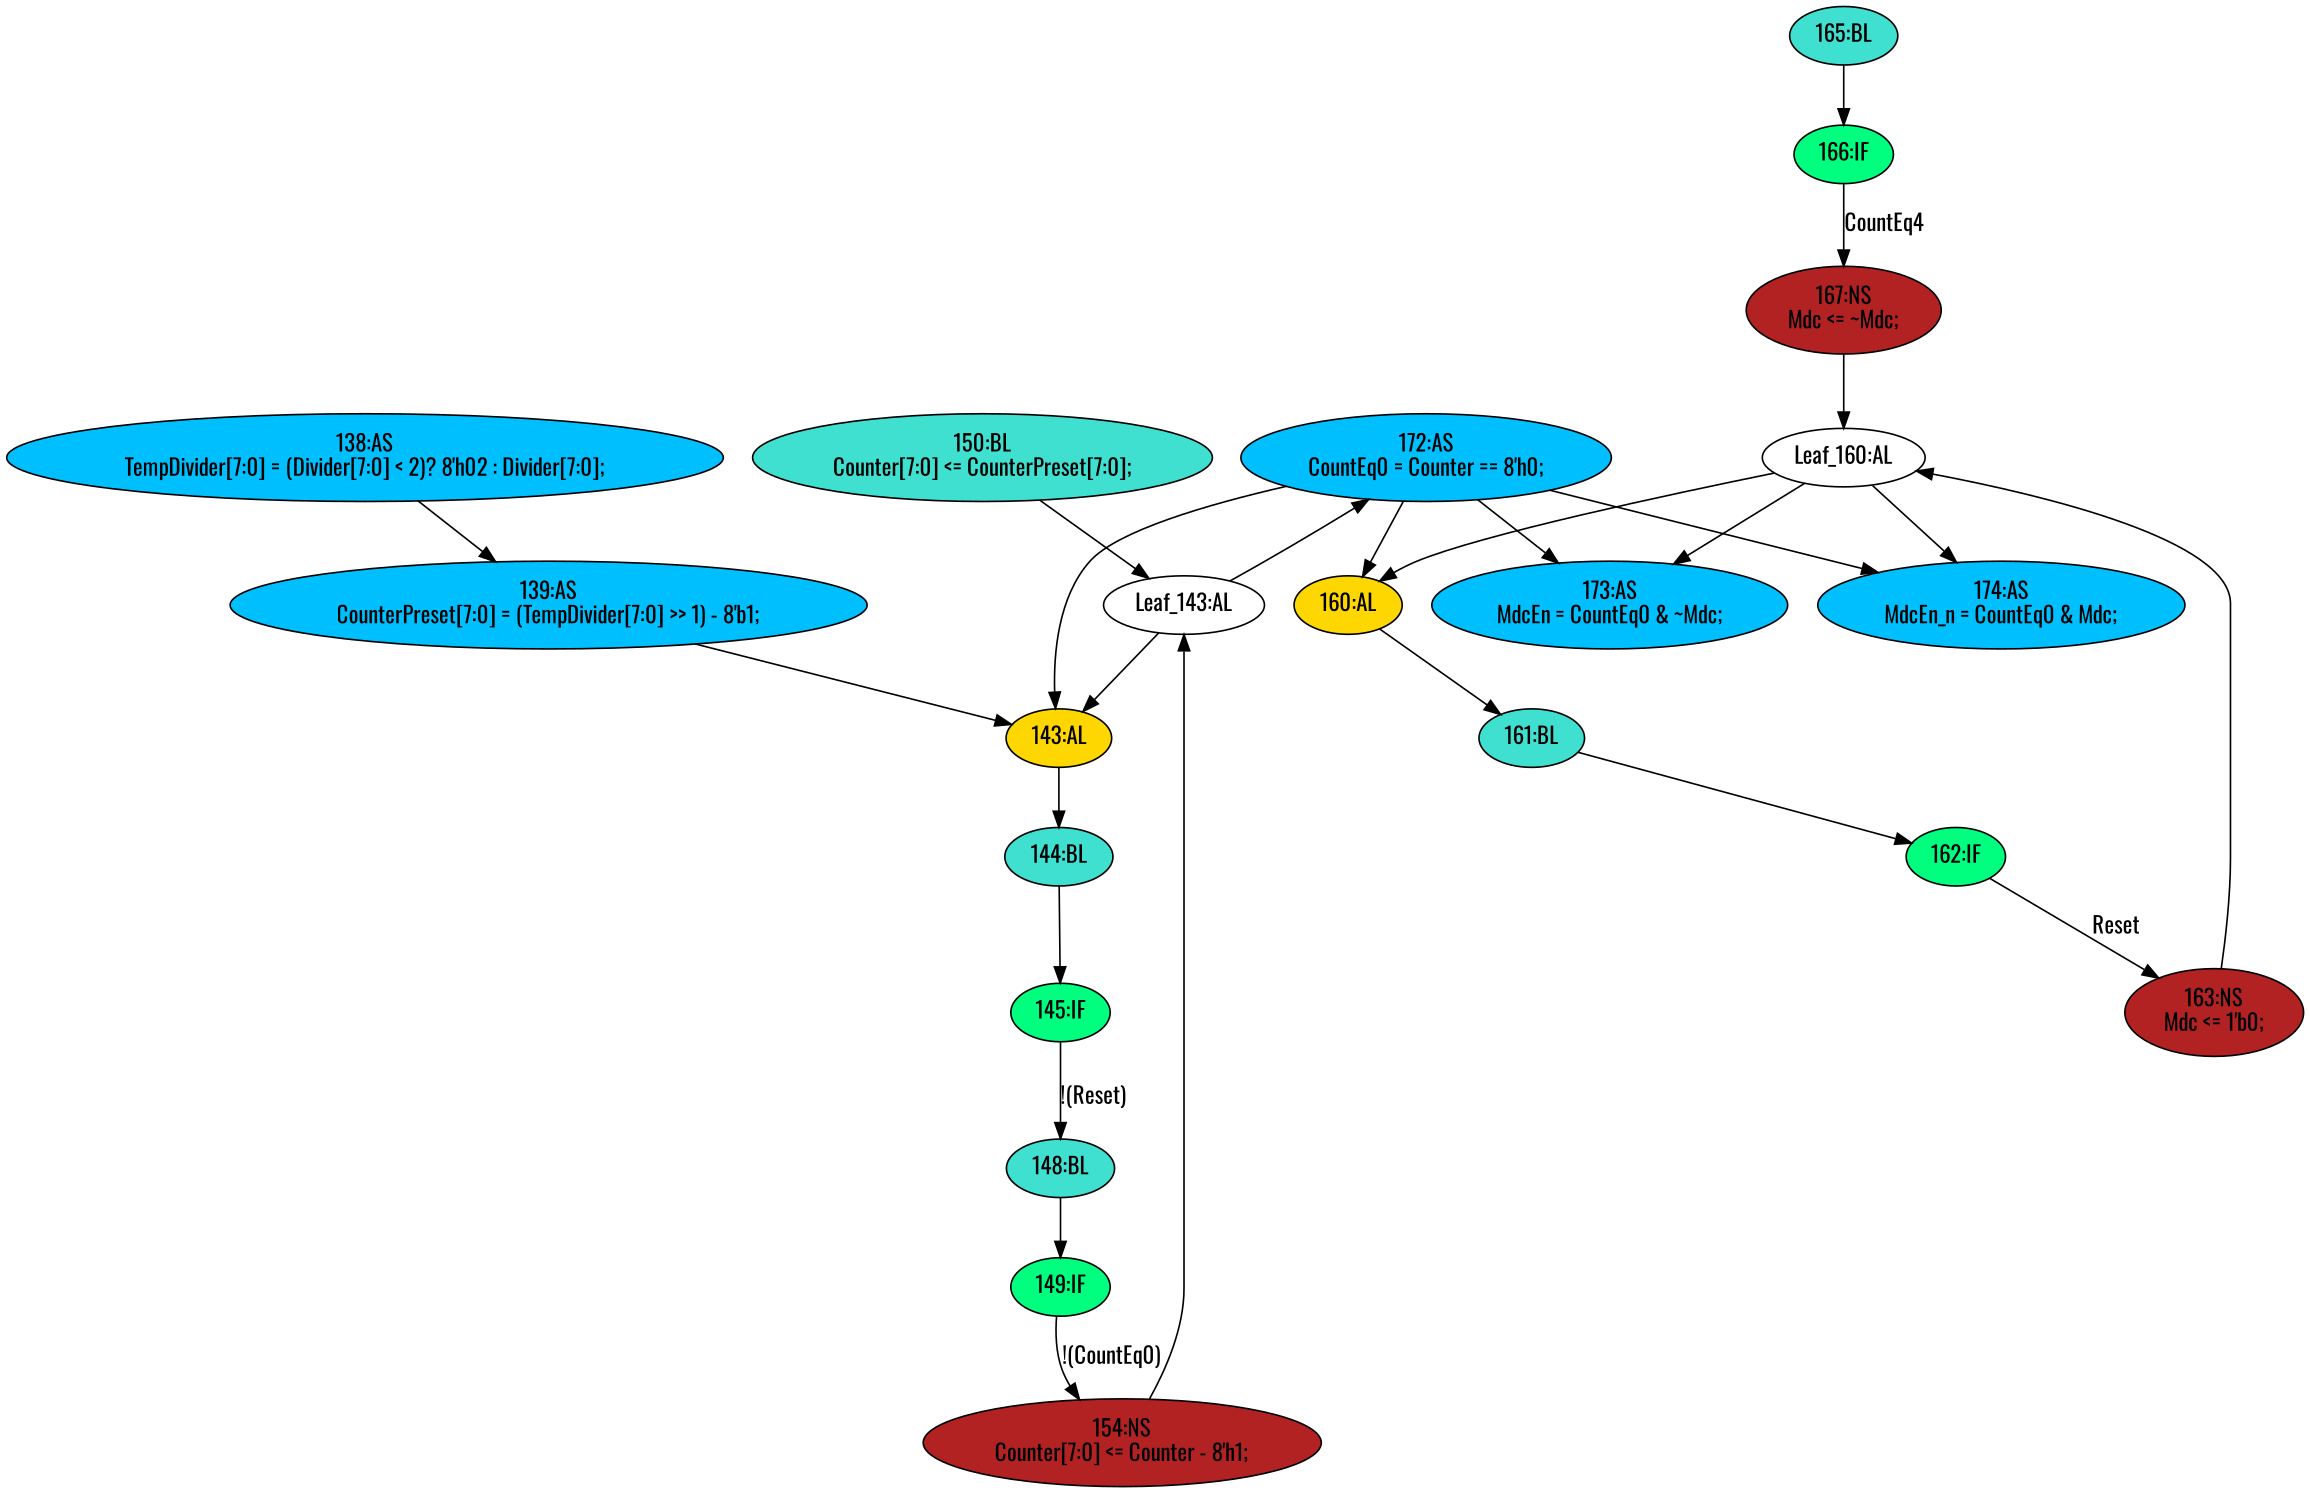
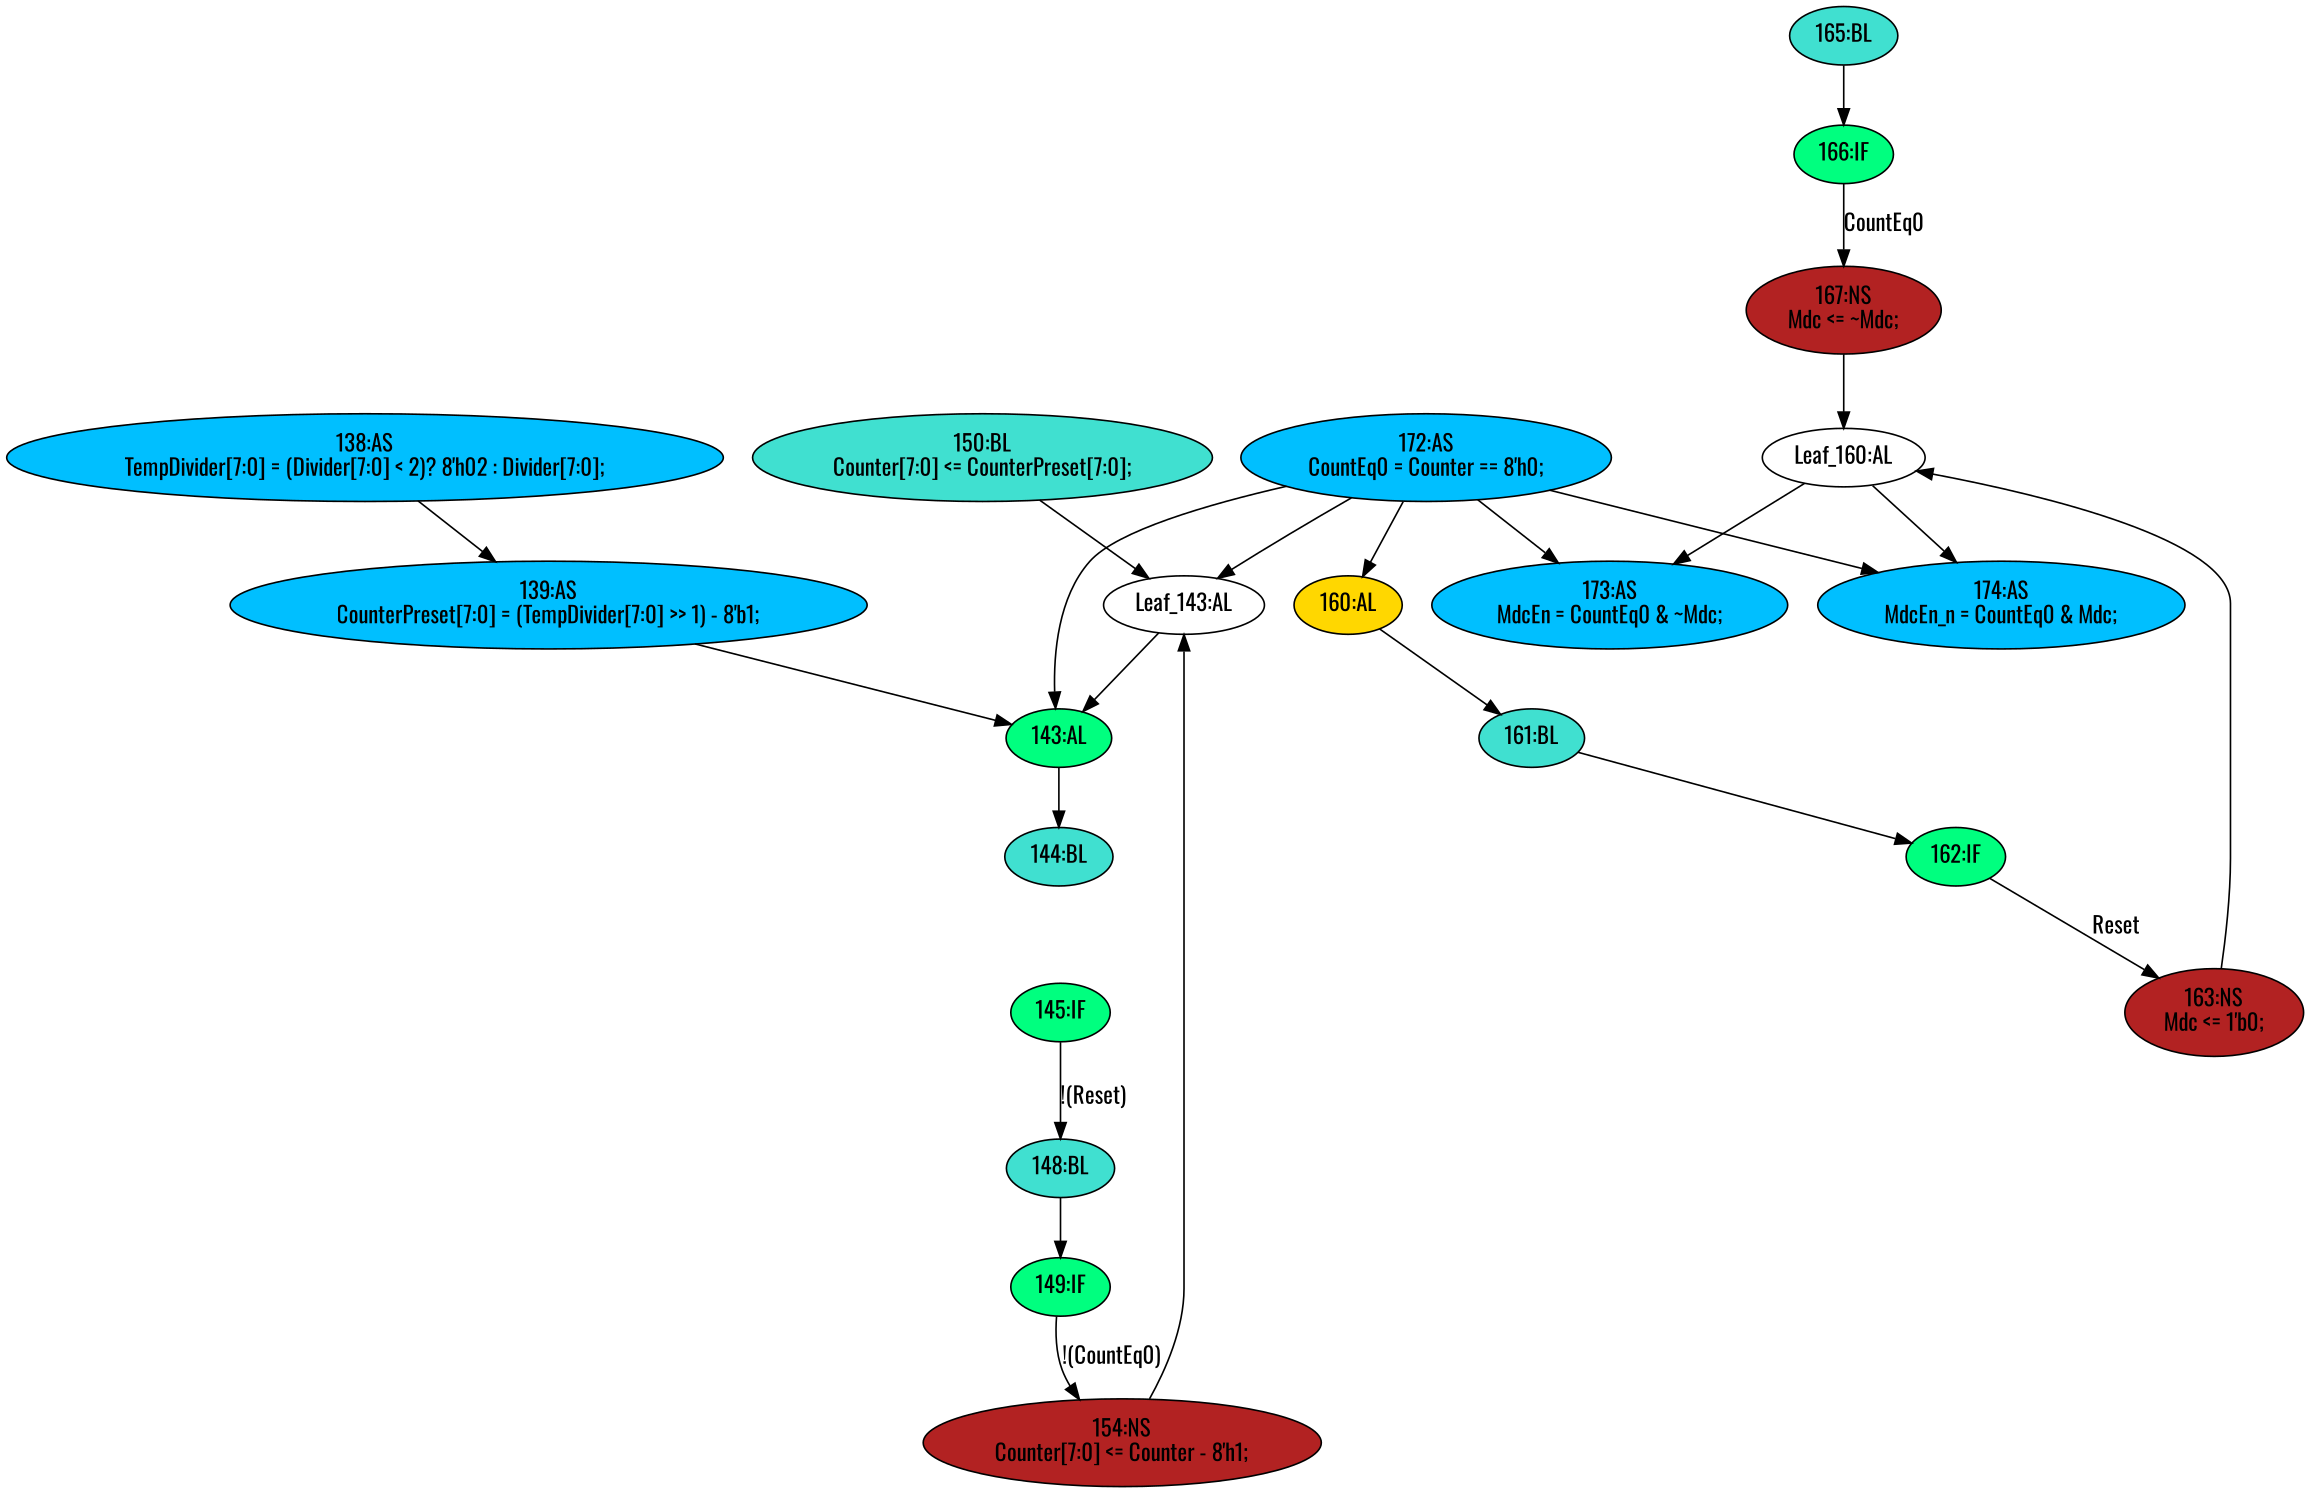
(1884, 225) -> (1884, 225)
(1582, 515) -> none
(1293, 545) -> (1291, 533)
(1059, 738) -> (1059, 738)
(1060, 926) -> none
